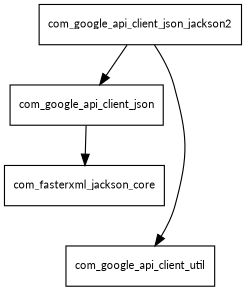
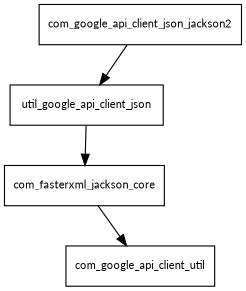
(87, 105) -> (87, 105)
(185, 140) -> (109, 221)
